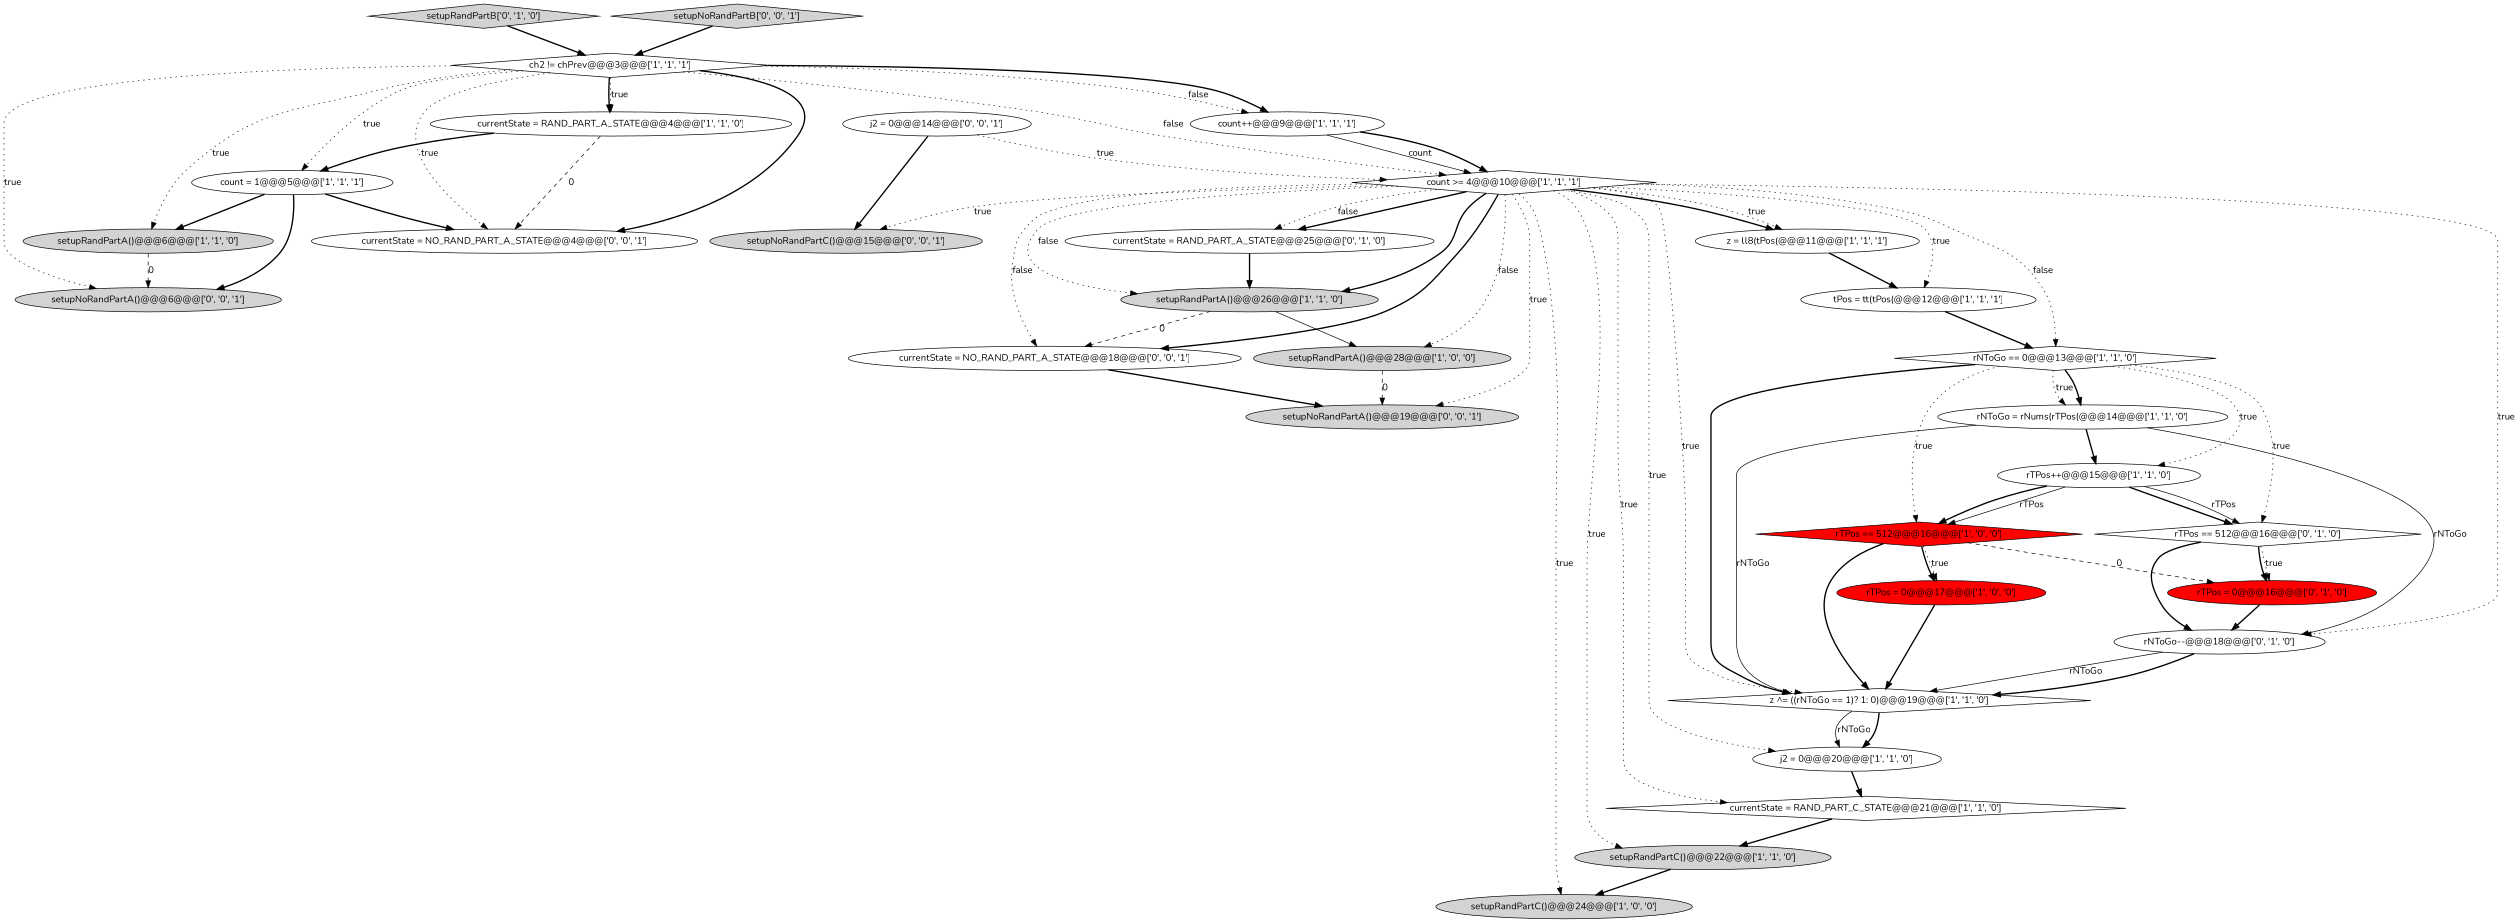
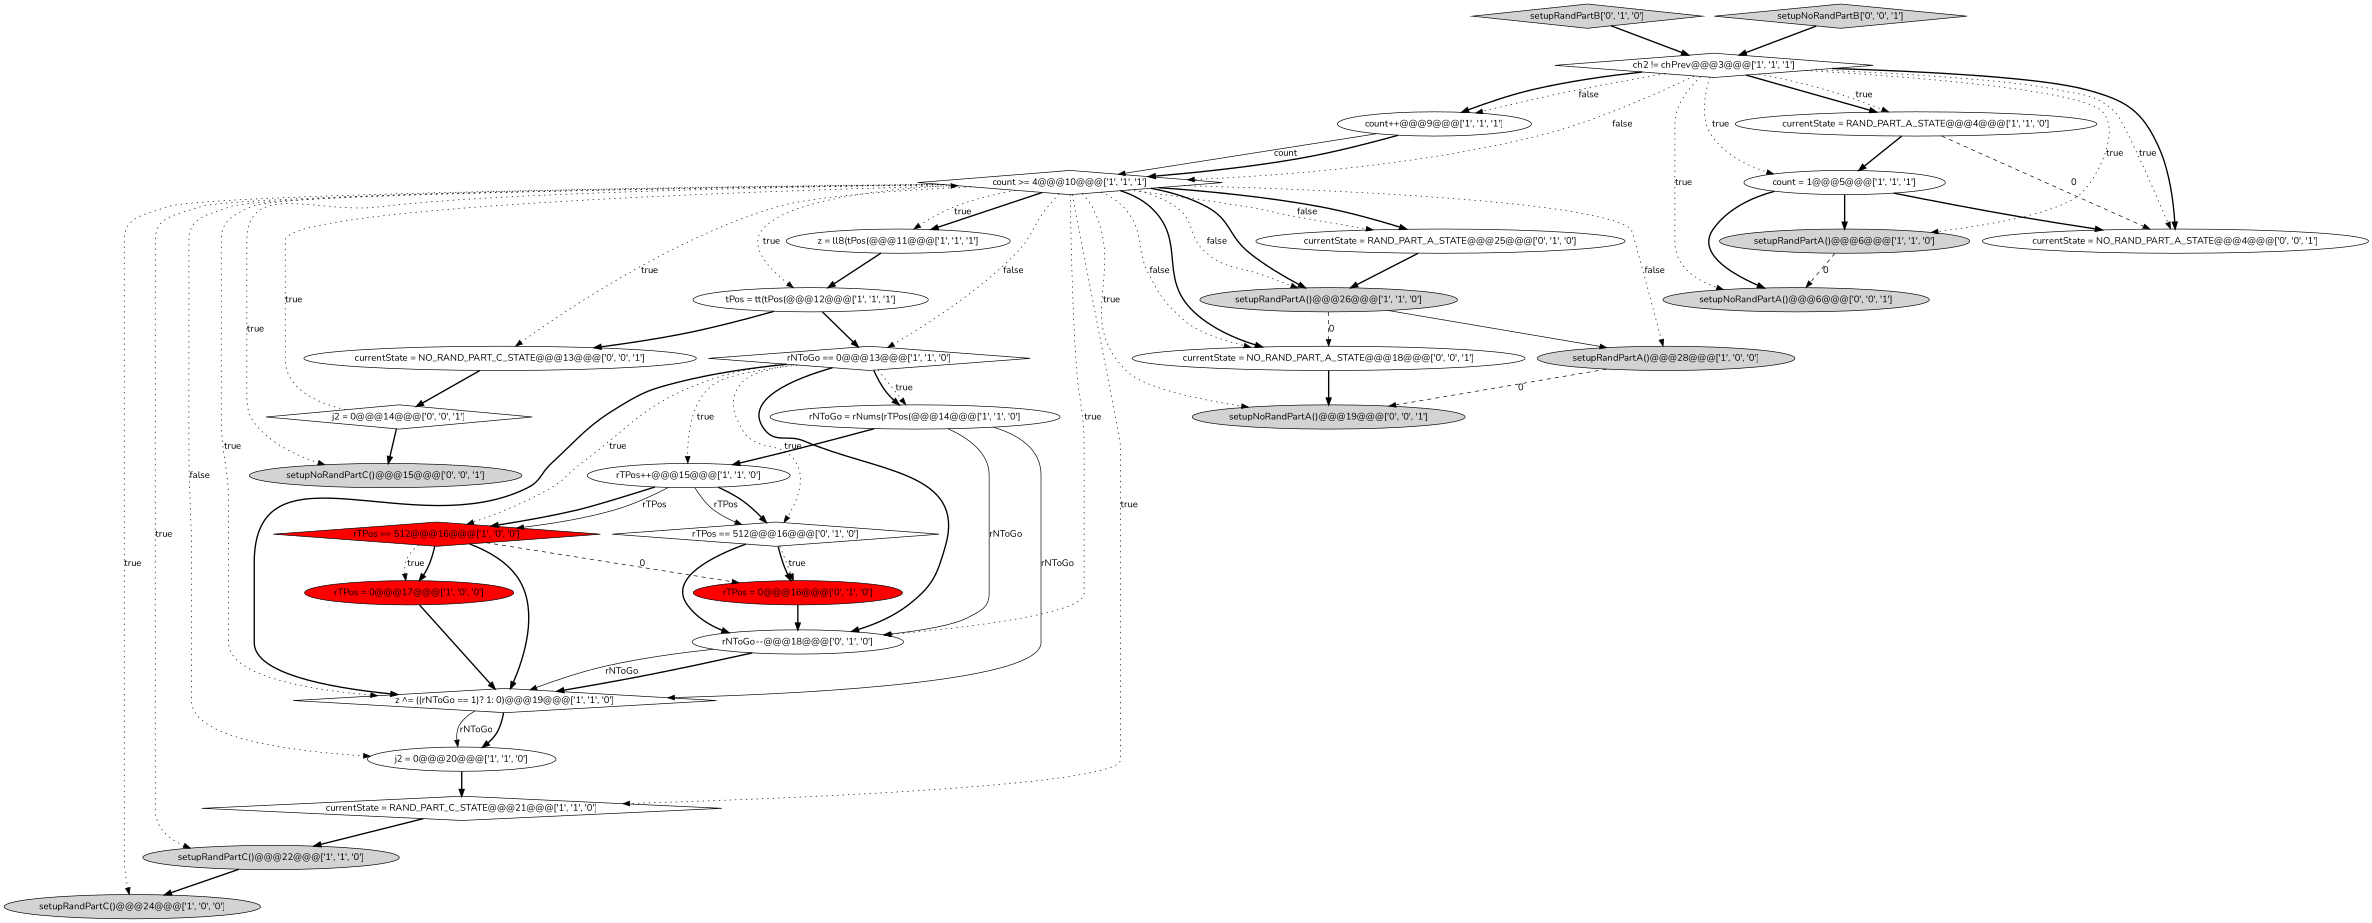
(937, 124) -> (399, 417)
none -> (500, 358)
none -> (887, 469)
(1658, 476) -> (200, 476)
